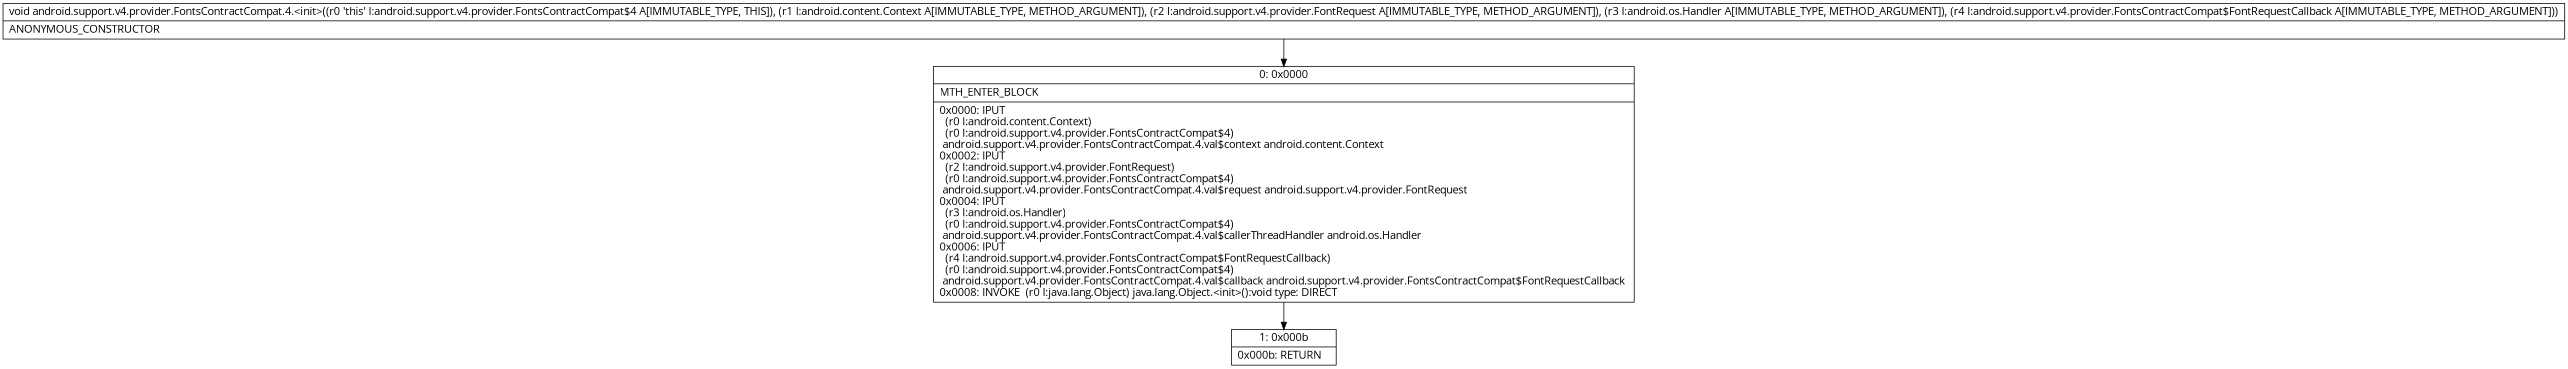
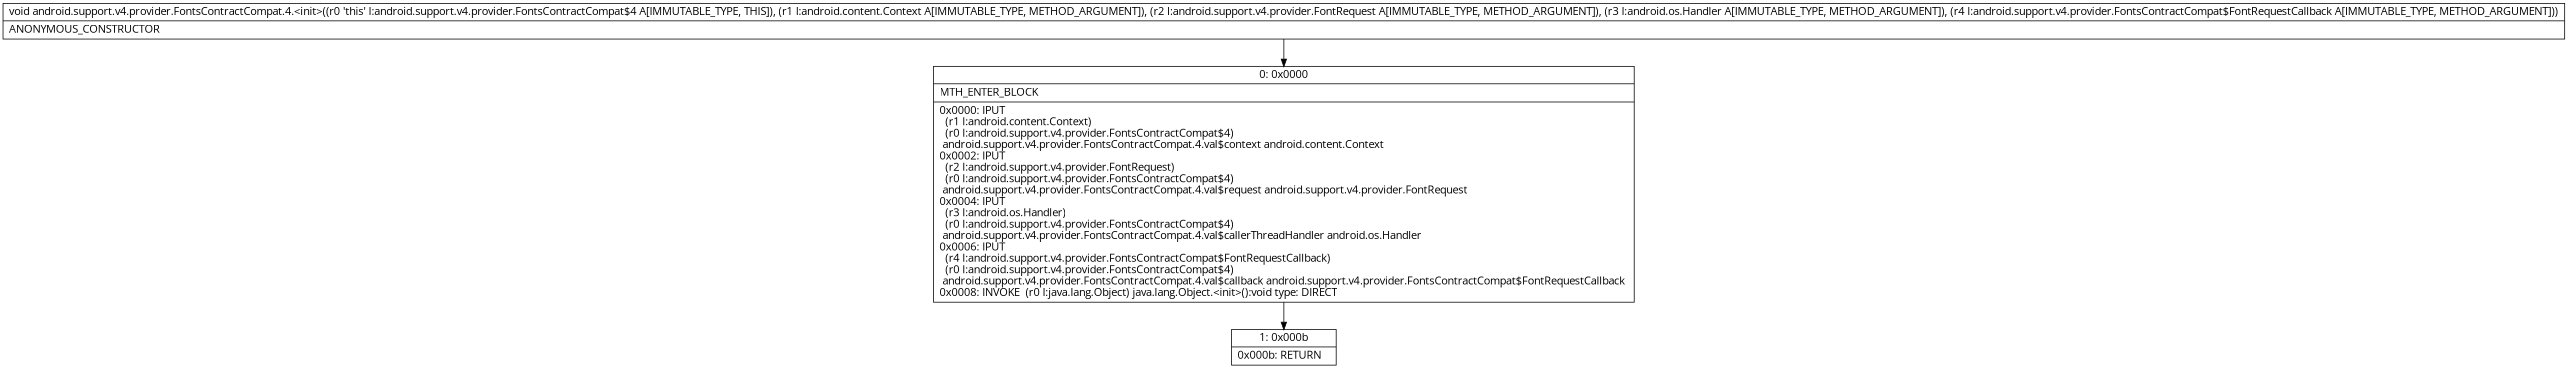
(1016, 122) -> (1016, 122)
